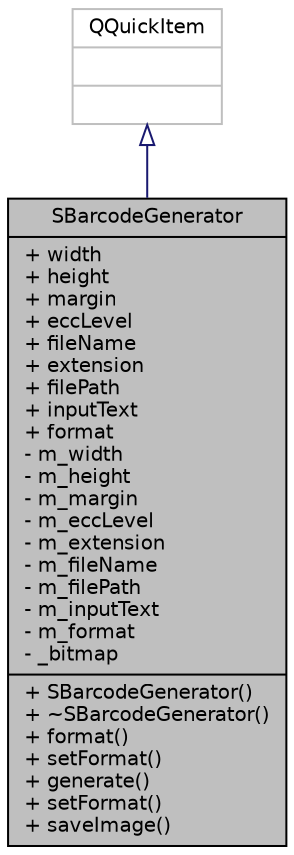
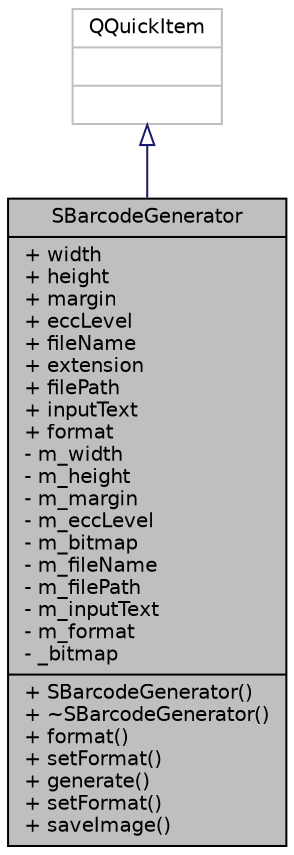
(95, 543) -> (82, 543)
